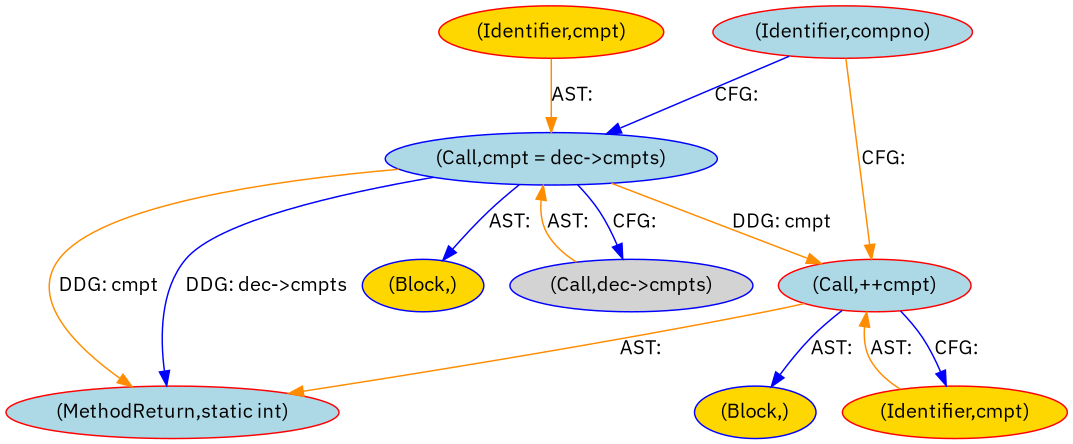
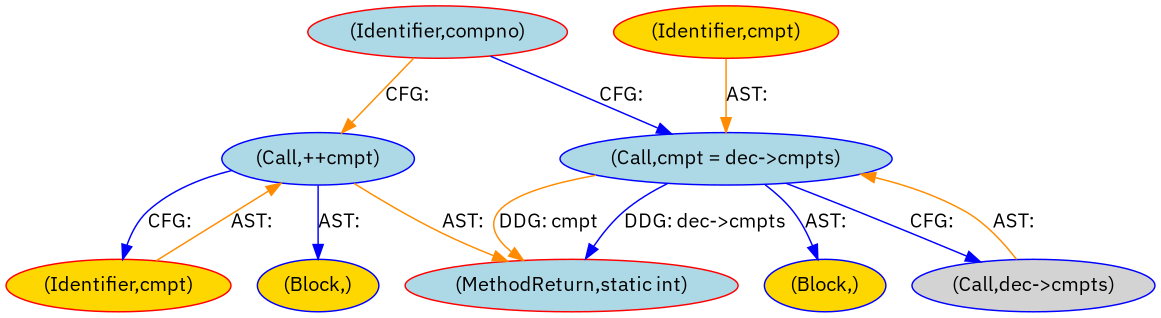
(710, 221) -> none
(875, 286) -> (318, 159)
